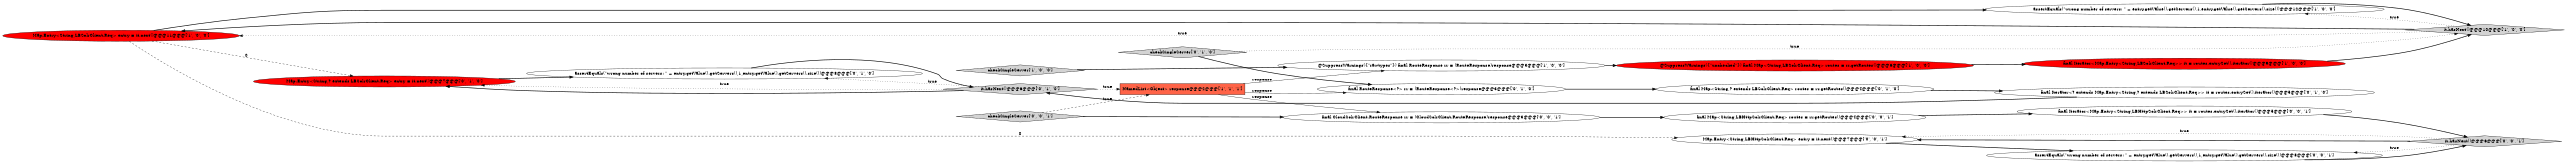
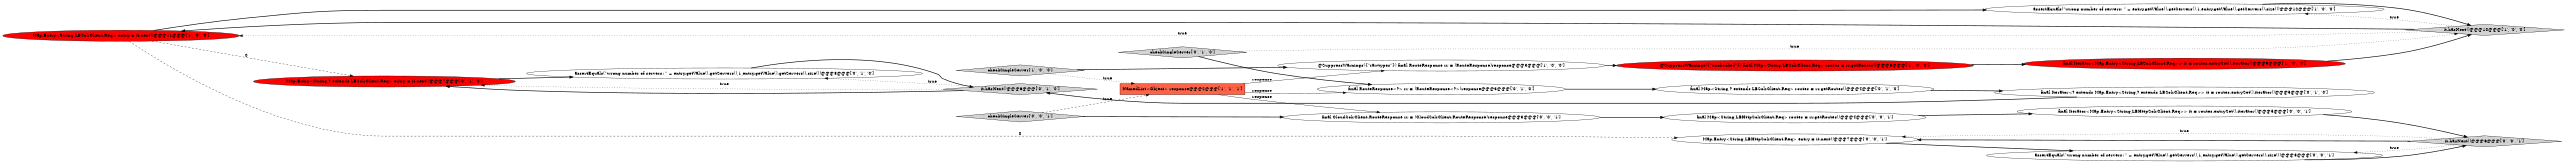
(1107, 89) -> (1090, 78)
